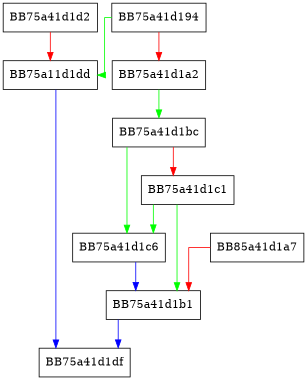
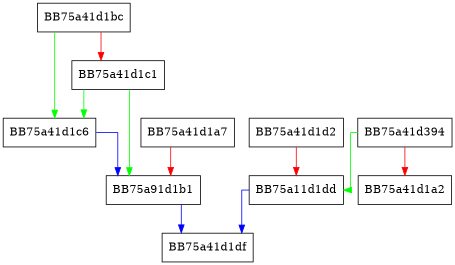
(159, 18) -> (405, 133)
(159, 100) -> none
(257, 248) -> (188, 133)
(153, 305) -> (153, 190)
